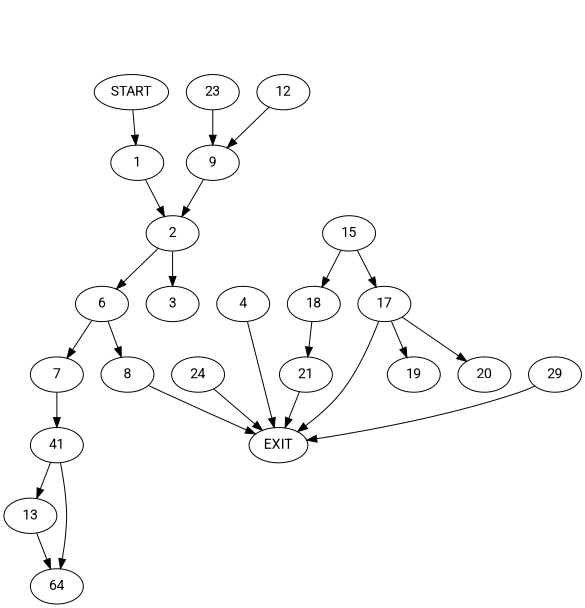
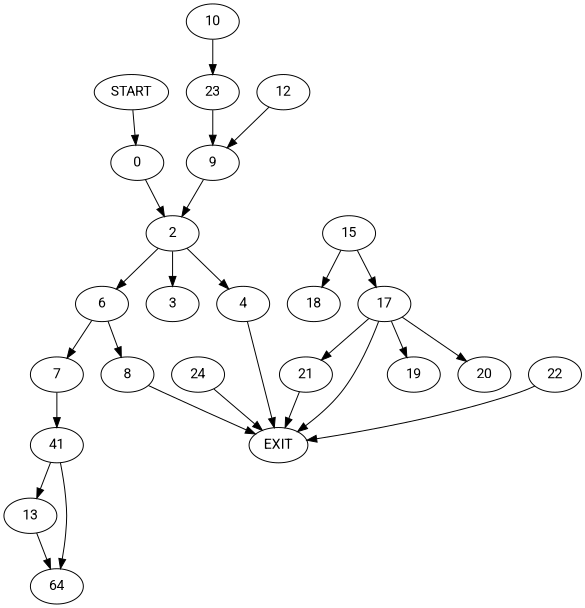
none -> (213, 22)
(137, 163) -> (137, 163)
none -> (204, 265)
(310, 334) -> (349, 336)
(555, 375) -> (555, 375)
